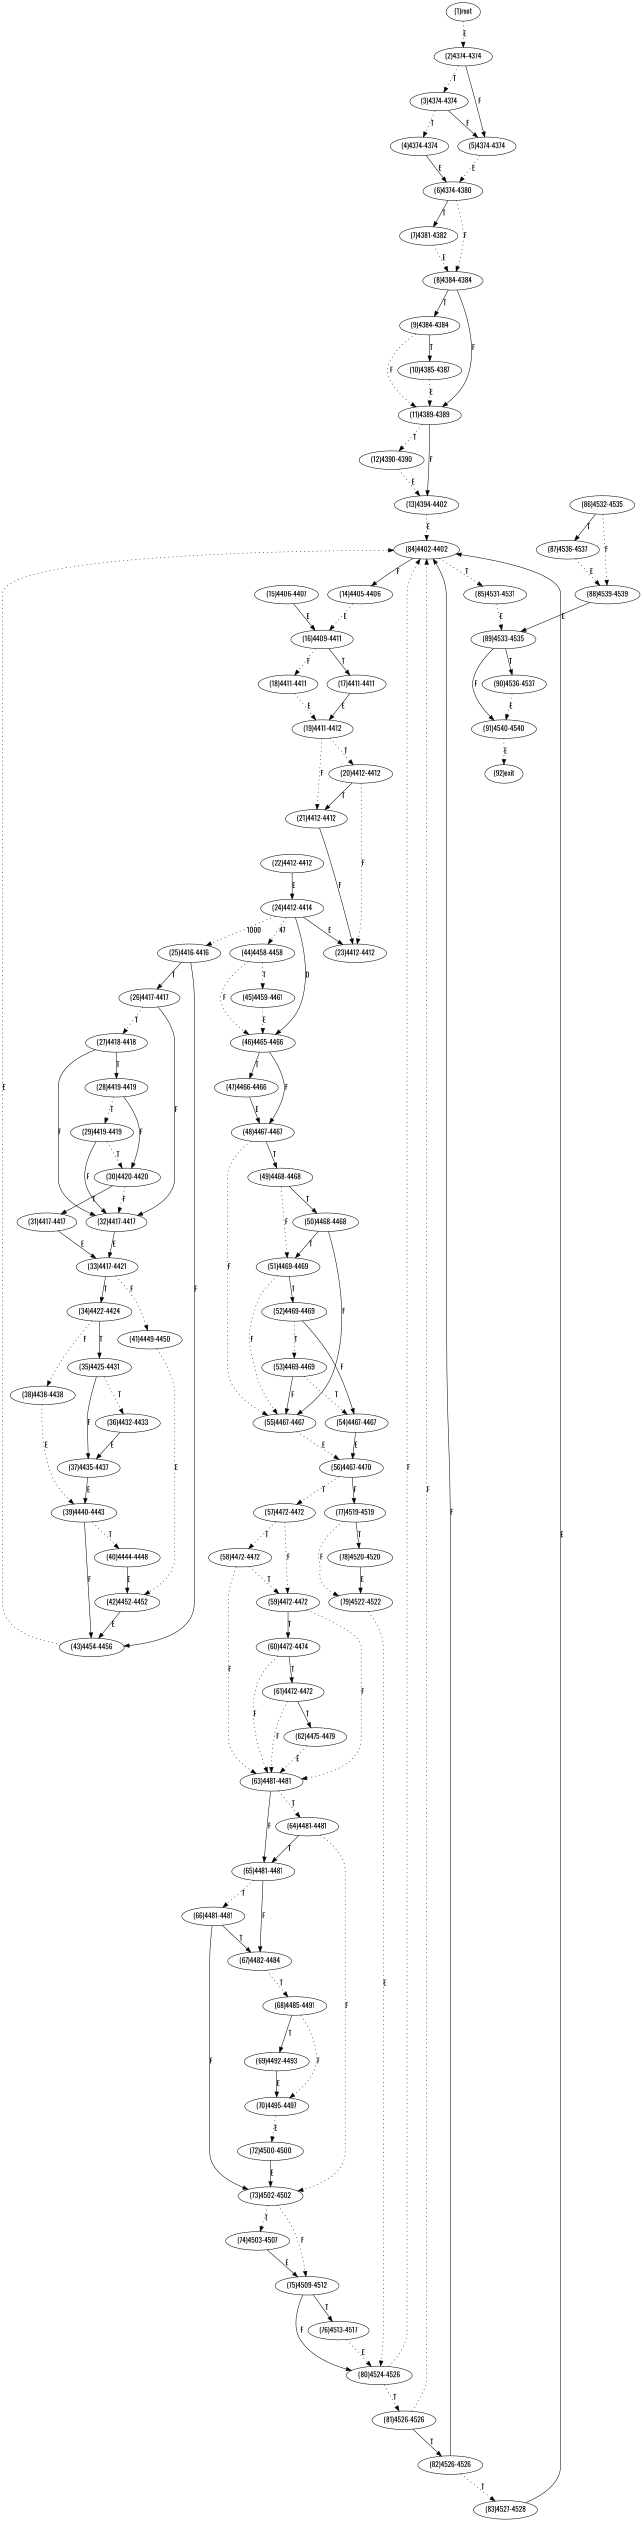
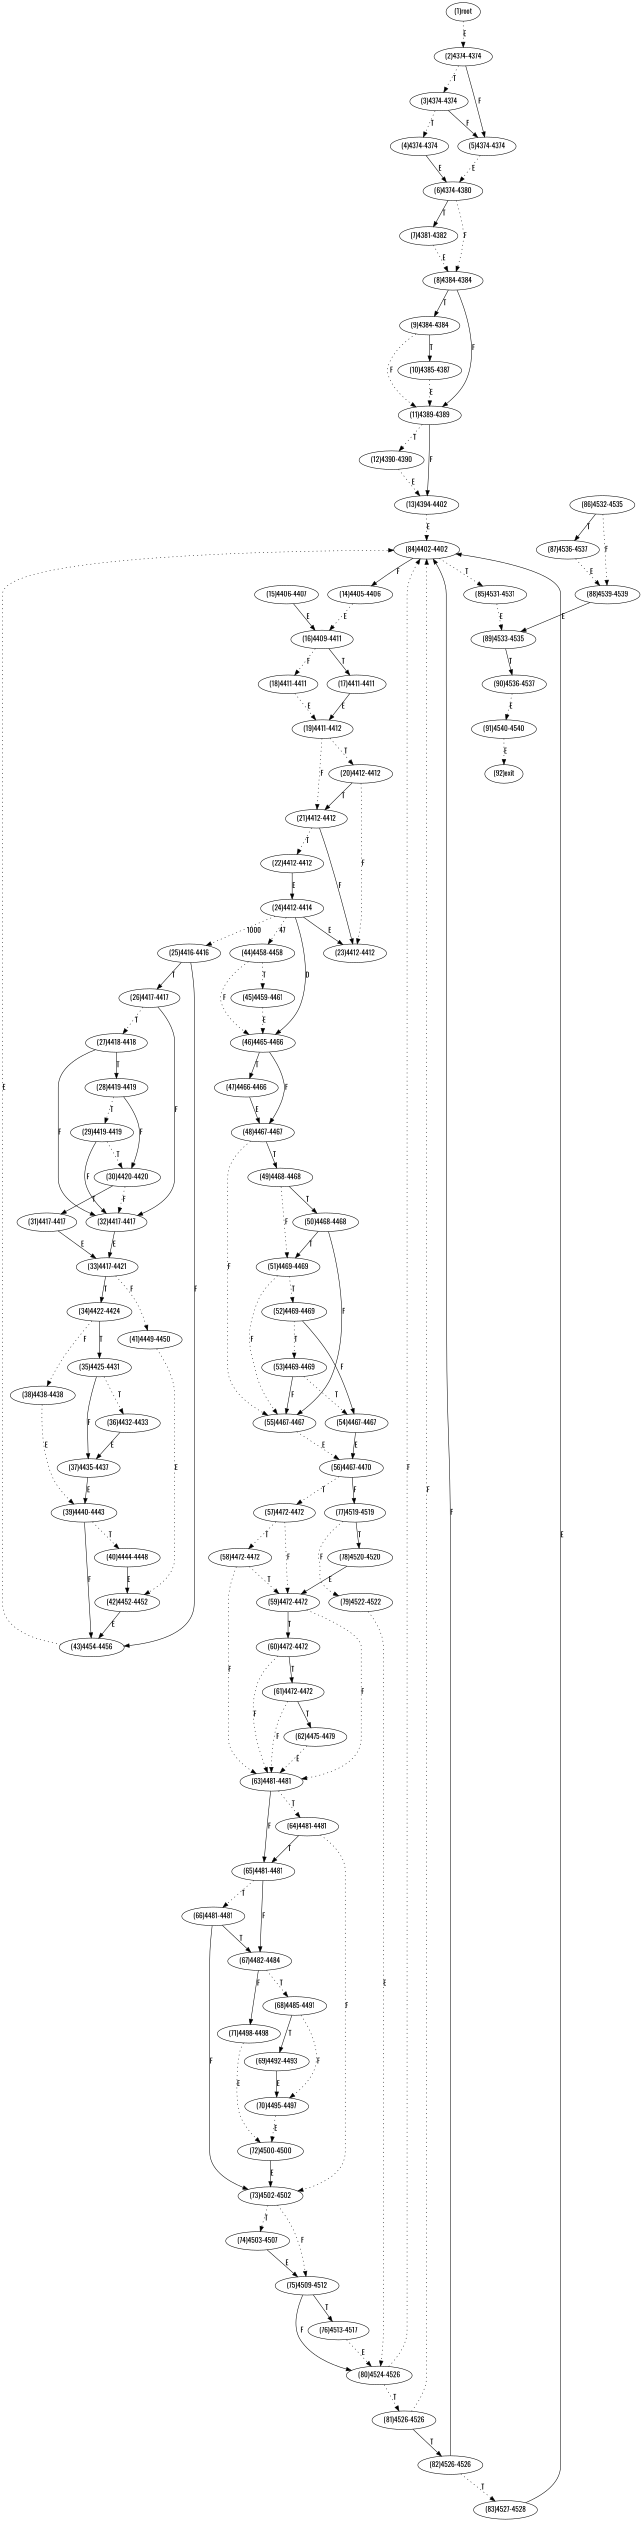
(473, 682) -> none
none -> (306, 839)
(291, 1287) -> (291, 1287)
(360, 1578) -> (326, 1579)
(288, 1647) -> (288, 1647)
none -> (249, 2034)
